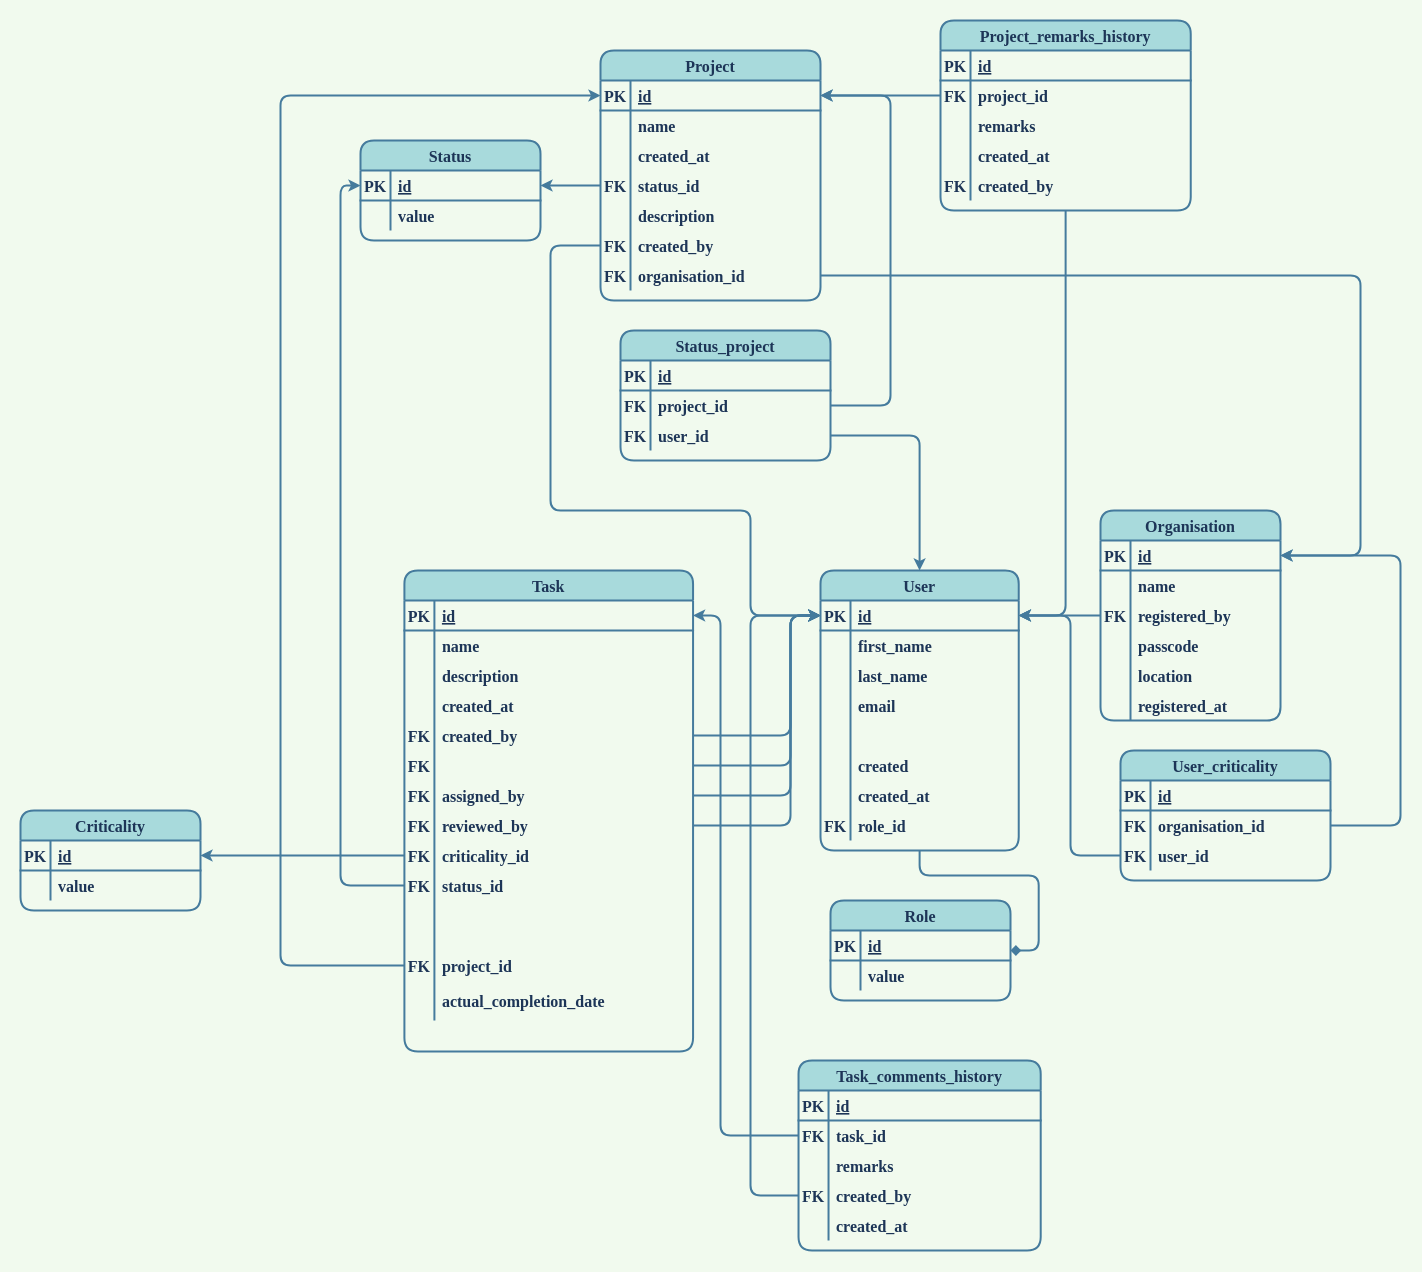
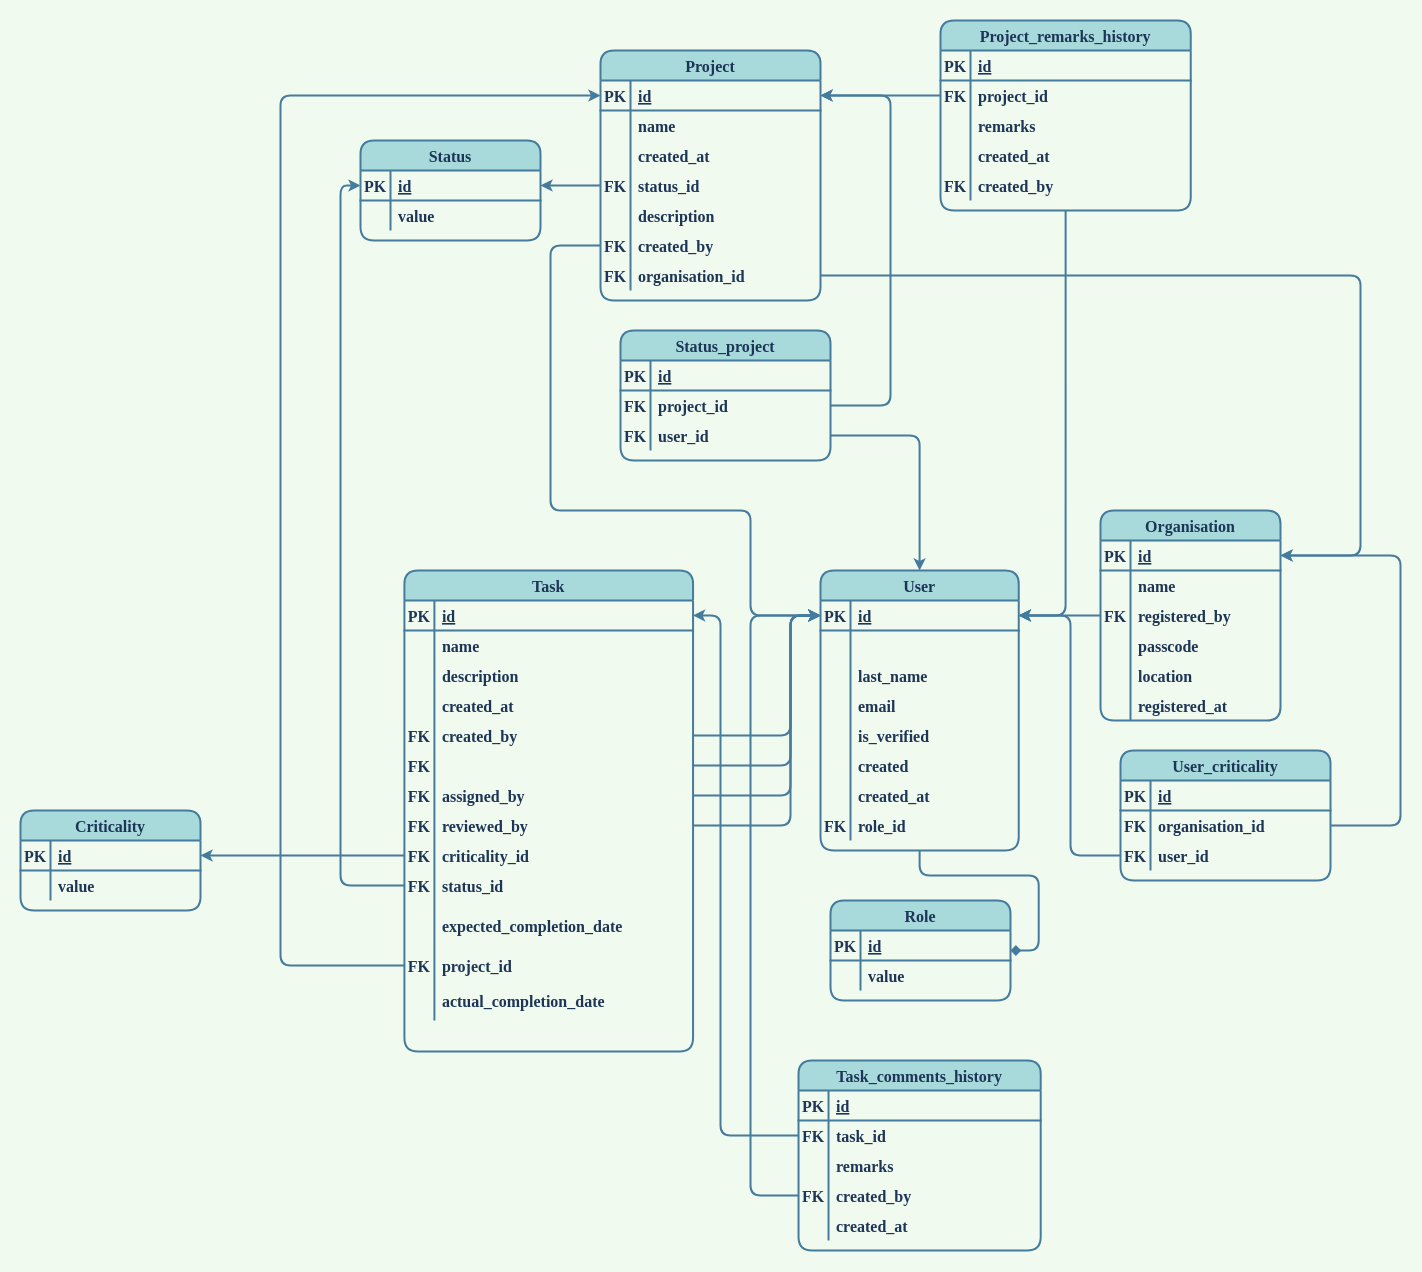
(935, 646) -> none
none -> (935, 736)
none -> (564, 926)
